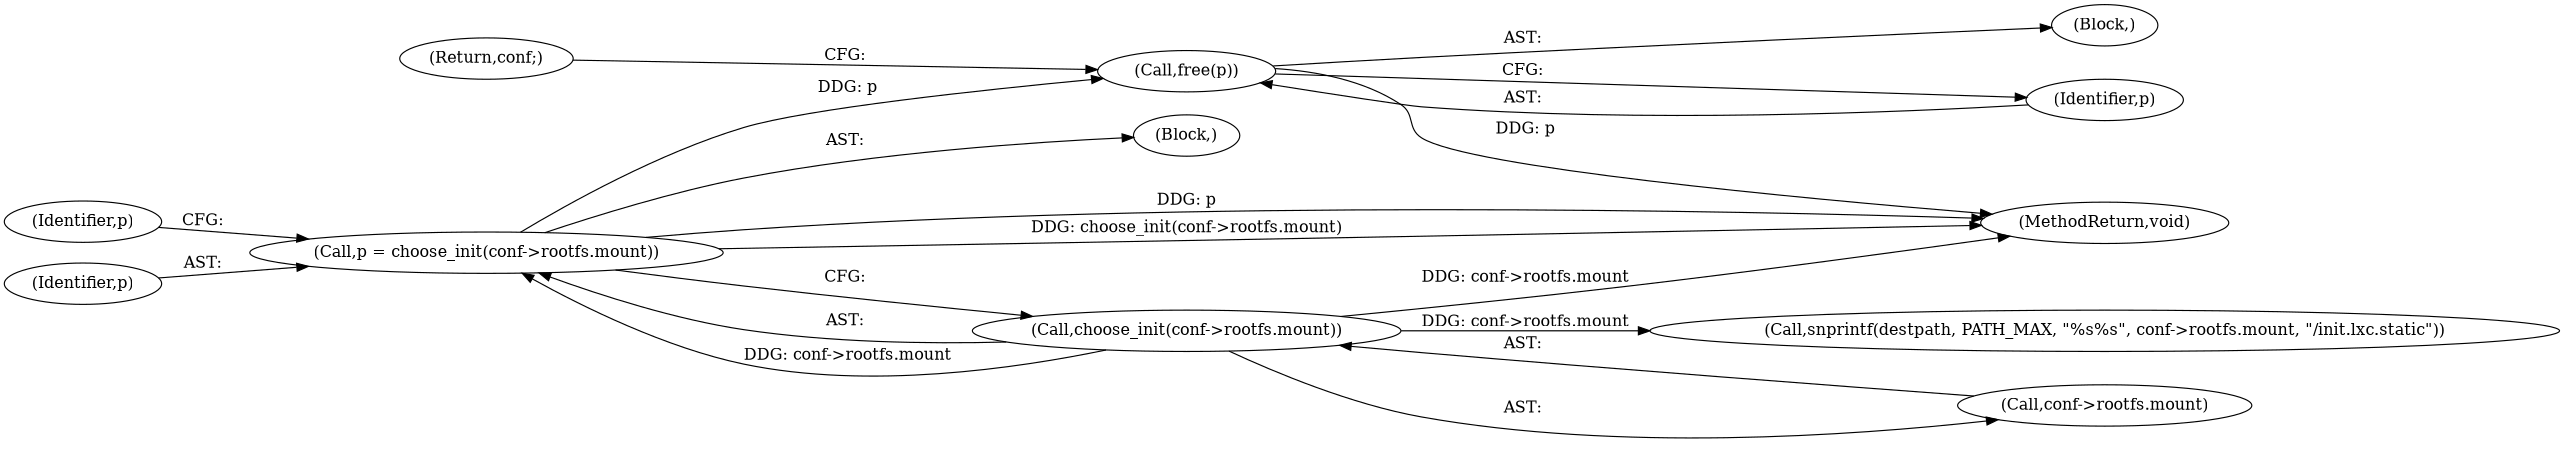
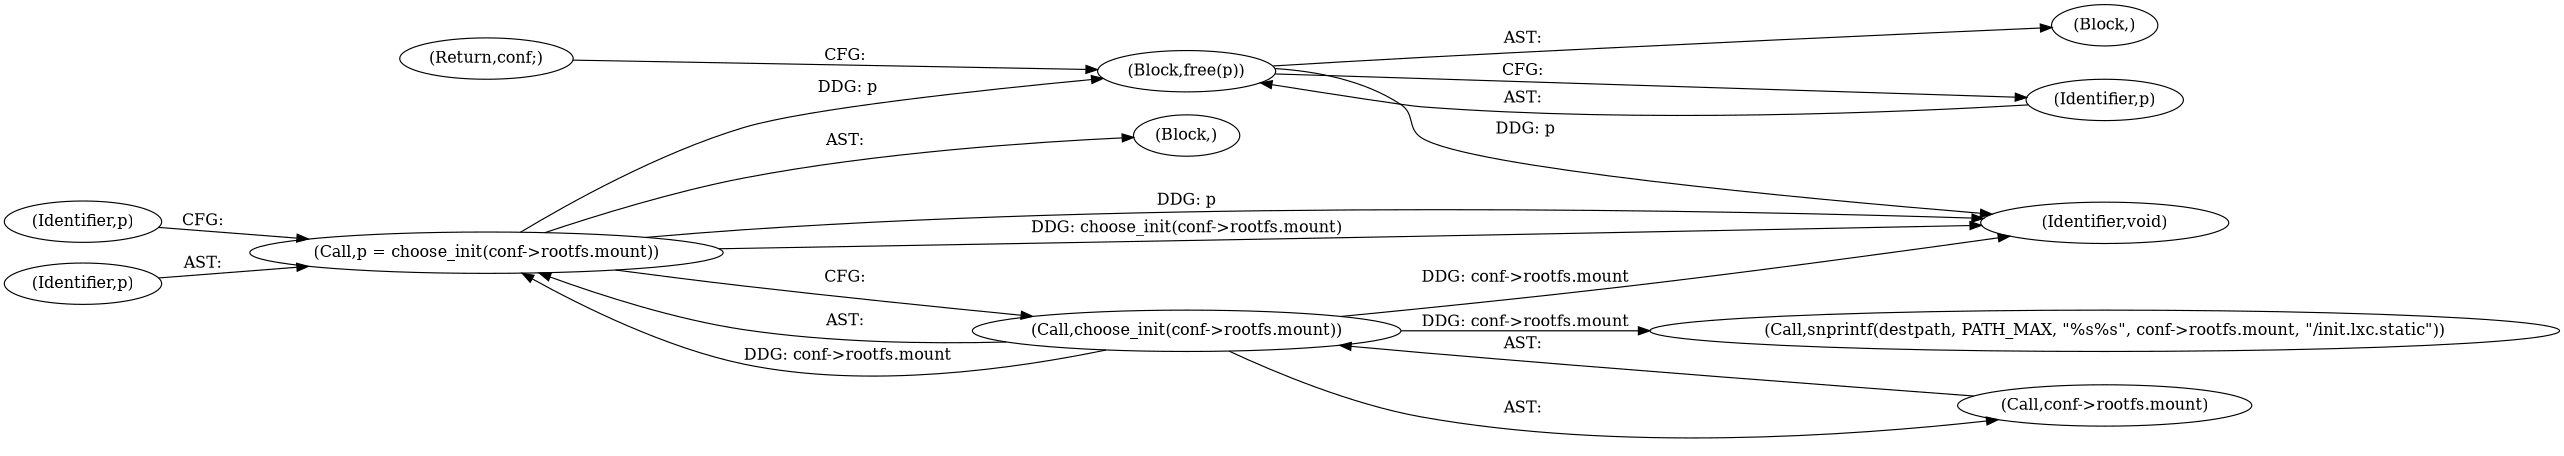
(1187, 71) -> (1187, 71)
(2105, 223) -> (2105, 223)
